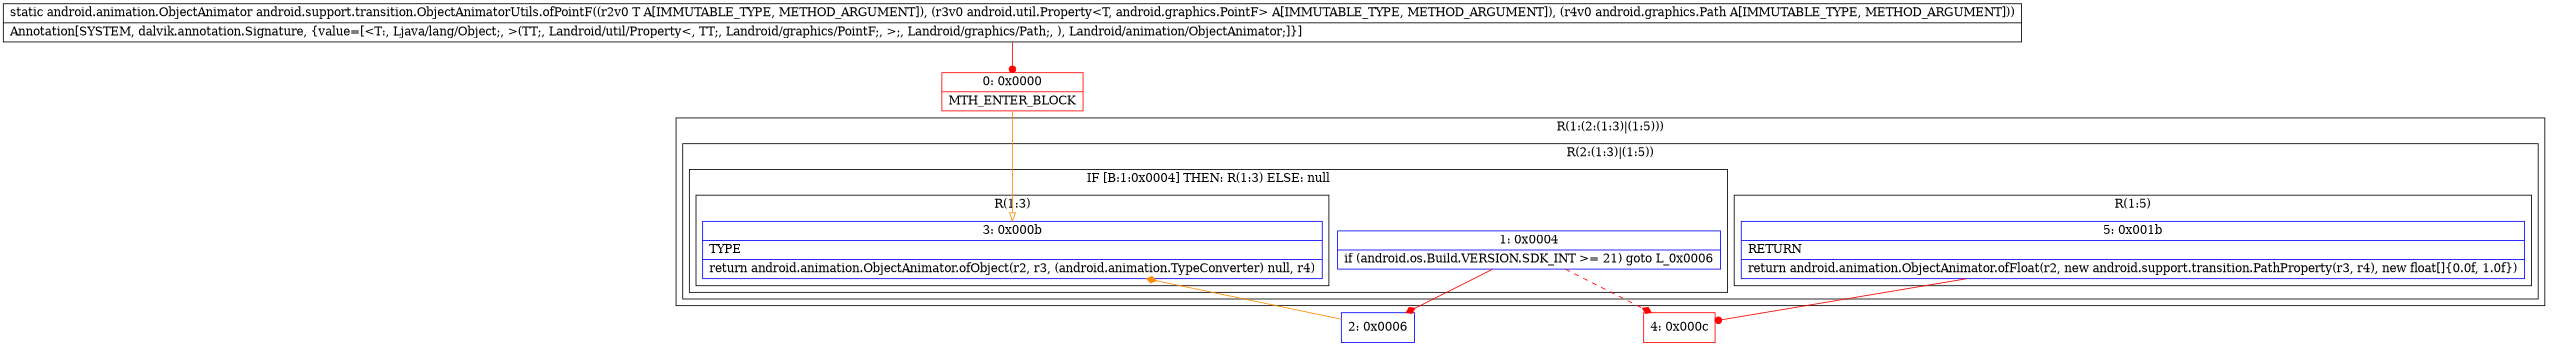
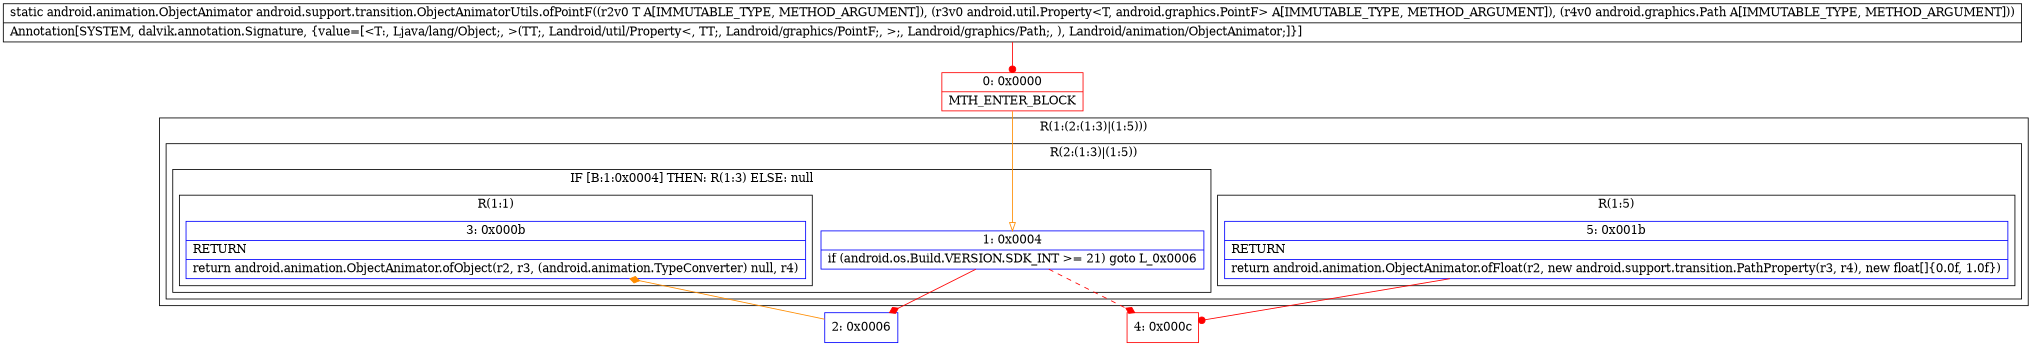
(1012, 162) -> (1012, 164)
(1012, 205) -> (496, 205)
(725, 250) -> (220, 250)
